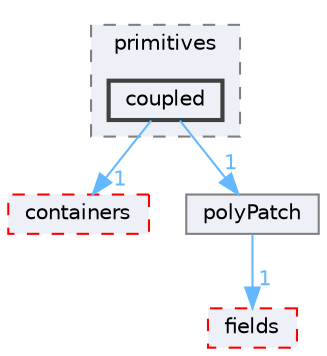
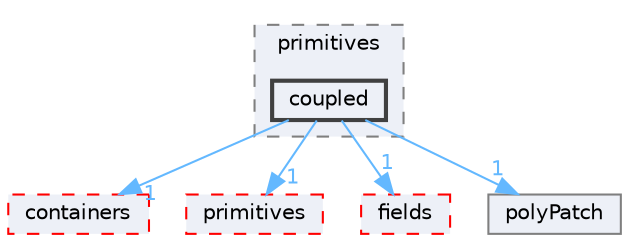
none -> (255, 214)
(252, 261) -> (362, 150)
